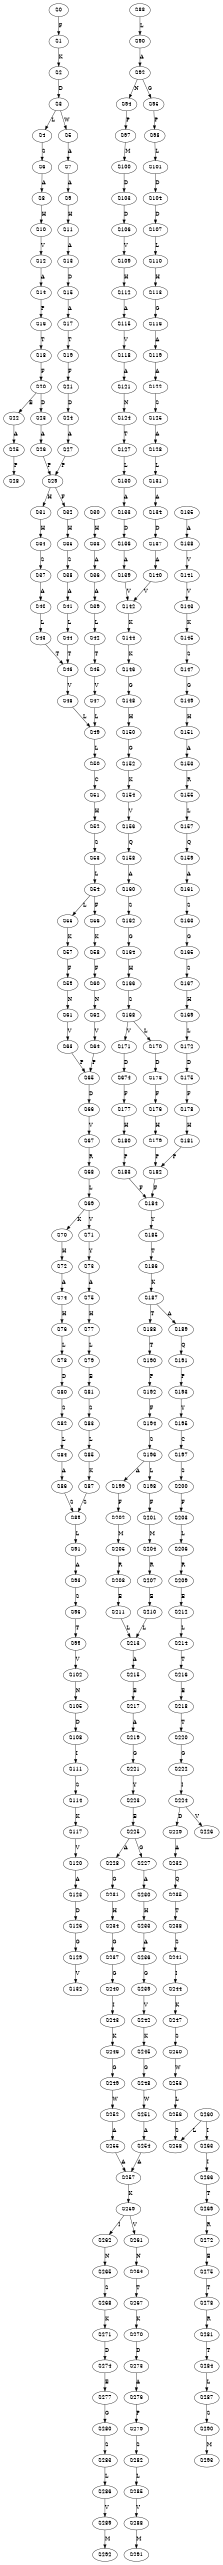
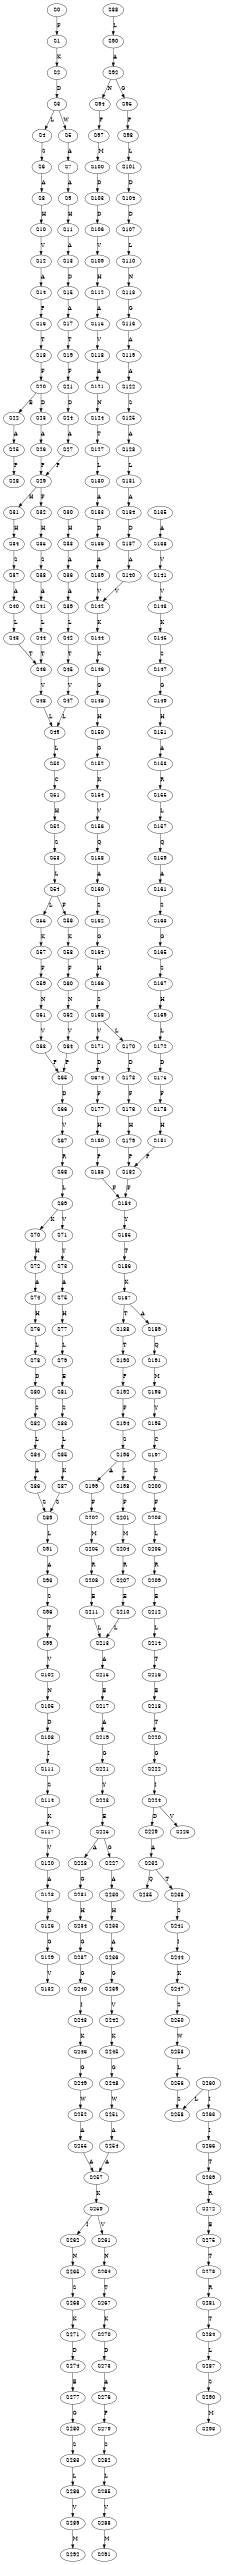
(158, 277) -> (131, 277)
(183, 1377) -> (157, 1377)
(175, 1909) -> (163, 1878)
